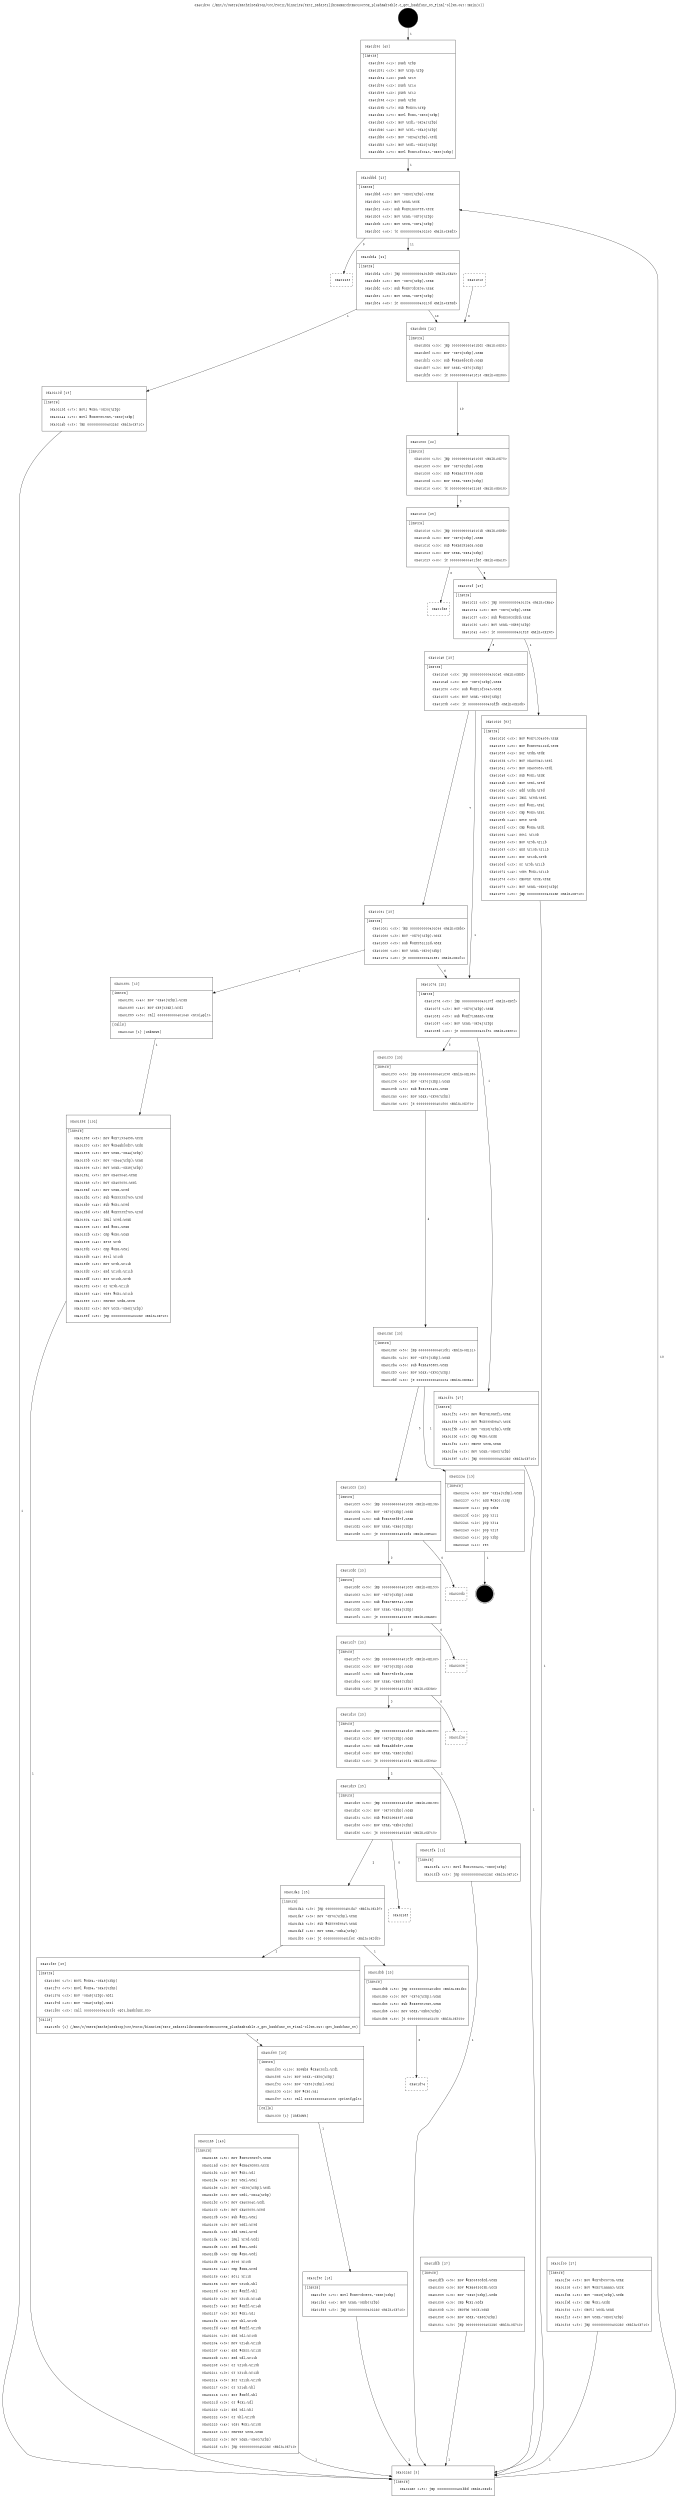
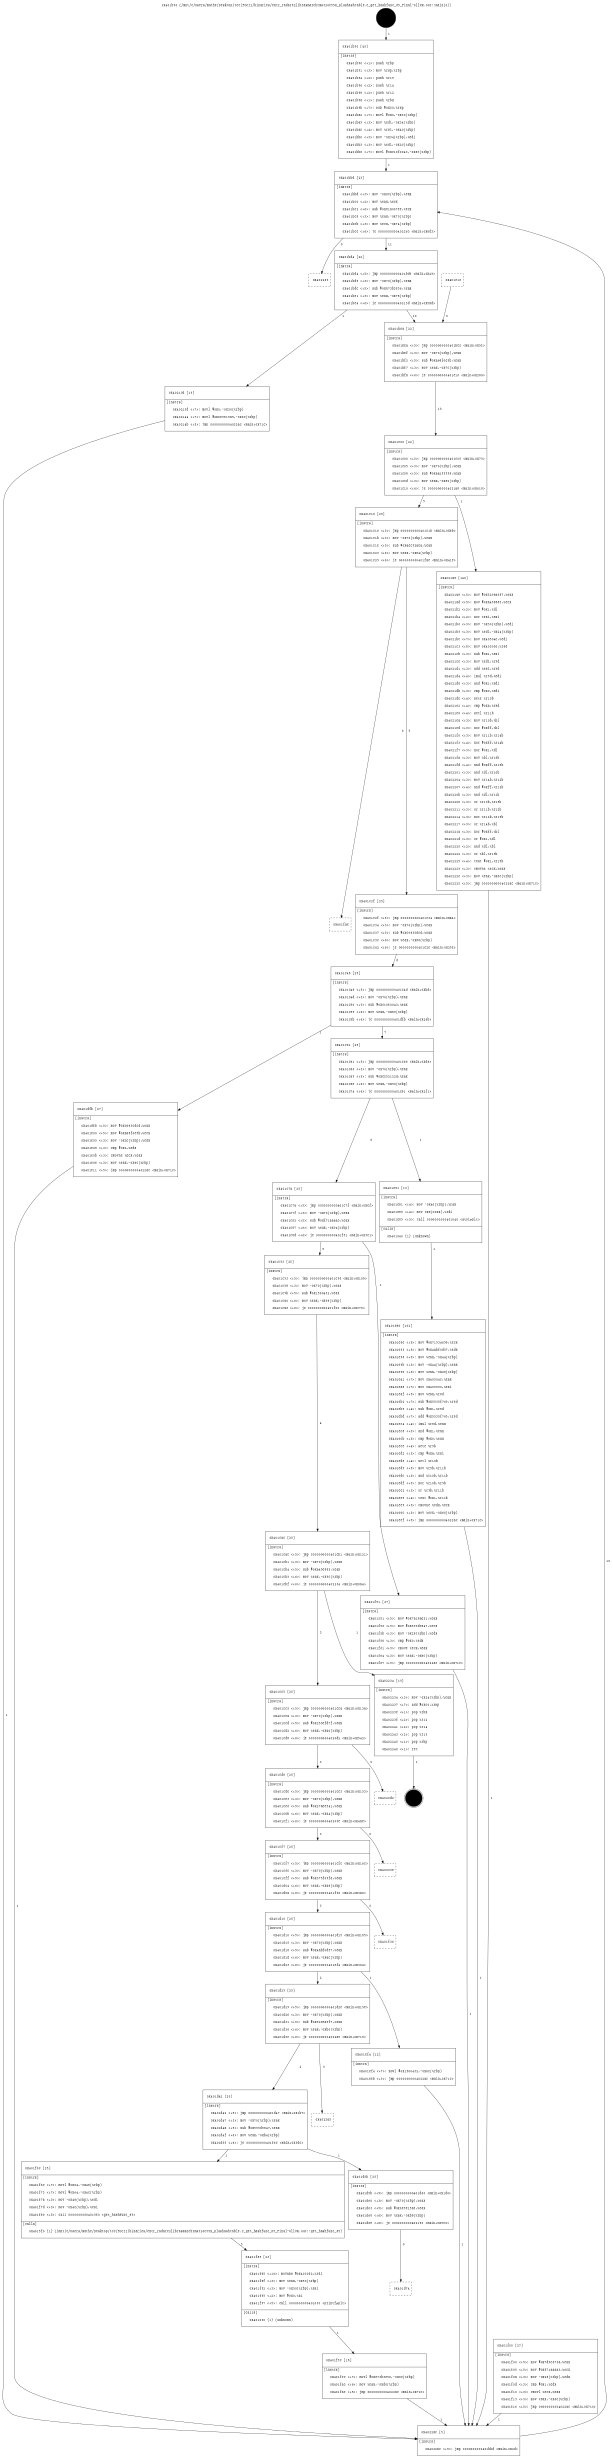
none -> (467, 532)
(534, 808) -> none
(474, 843) -> (255, 1067)
